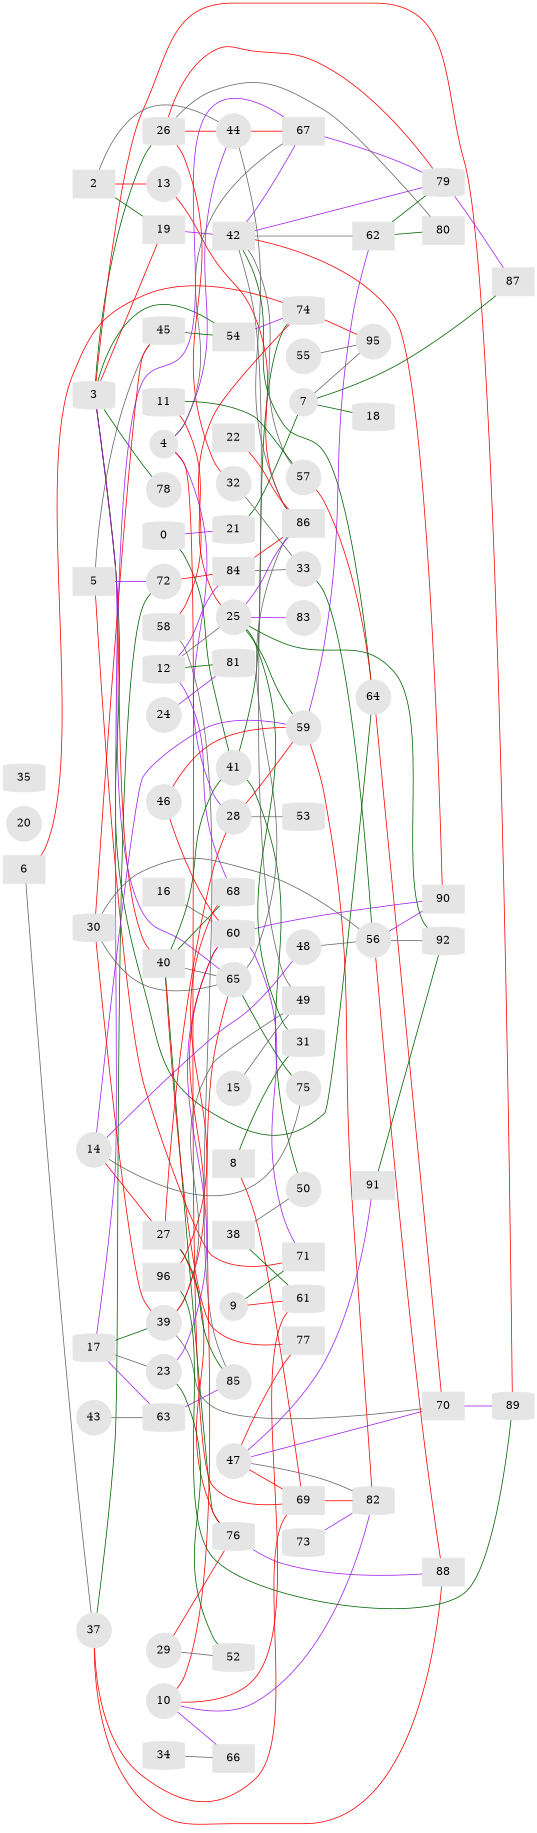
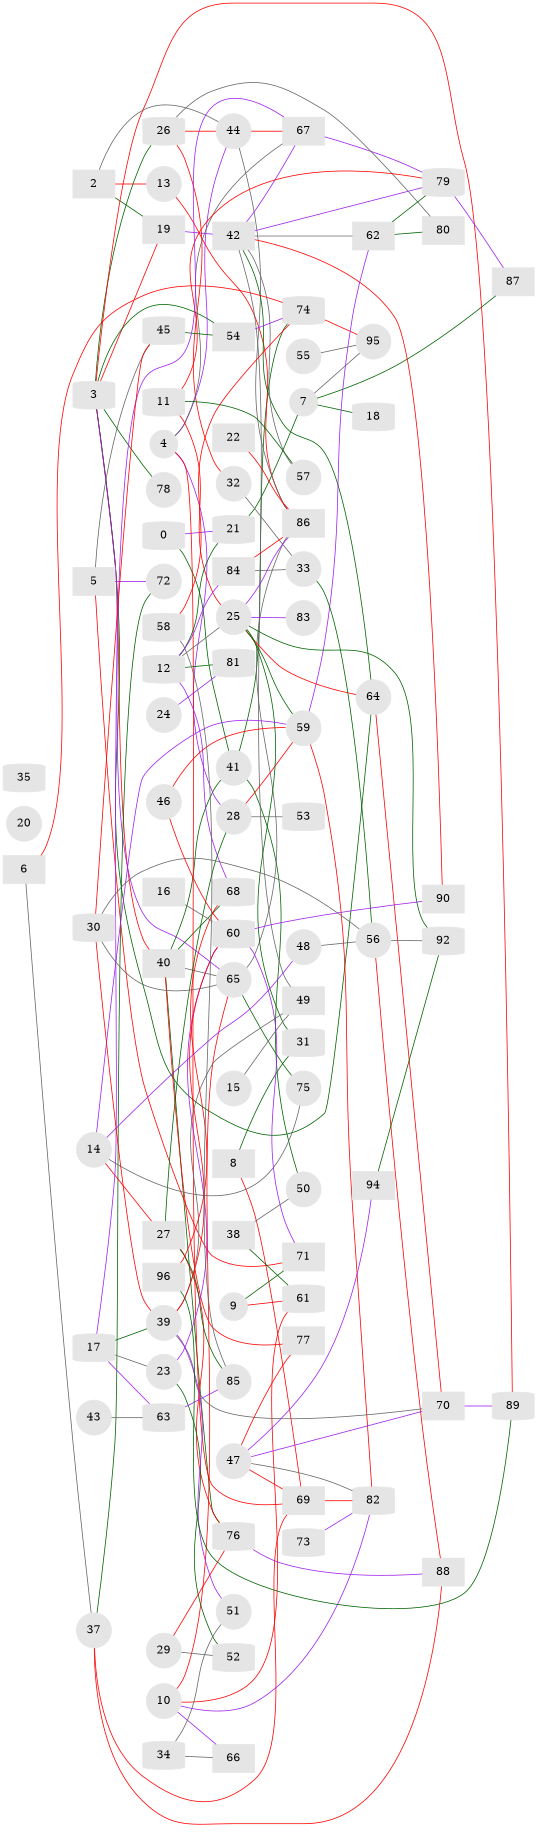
(303, 57) -> (227, 203)
(201, 576) -> none
(353, 582) -> (294, 675)
none -> (198, 608)
(406, 921) -> none
(184, 1025) -> (184, 1025)
(373, 1186) -> (373, 1186)
none -> (234, 1612)
